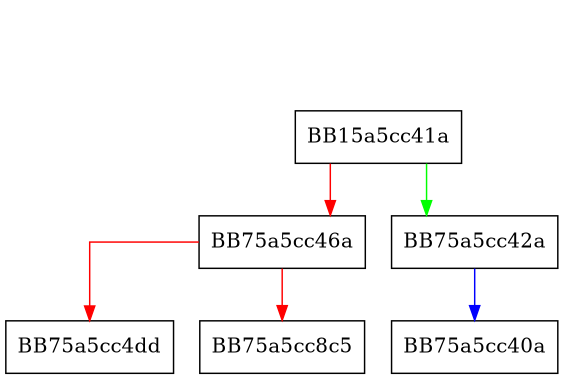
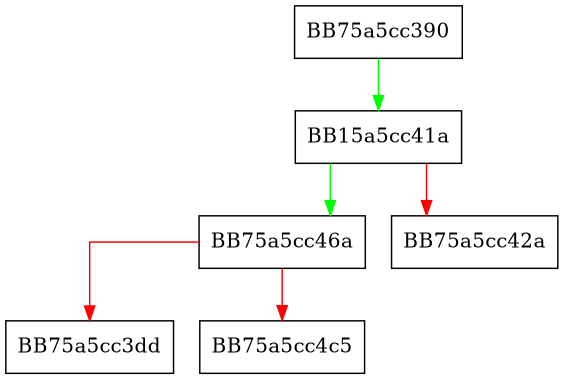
none -> (378, 32)
(330, 182) -> (330, 182)
(427, 182) -> (427, 182)
(90, 347) -> (90, 347)
(282, 347) -> (282, 347)
(475, 347) -> none
